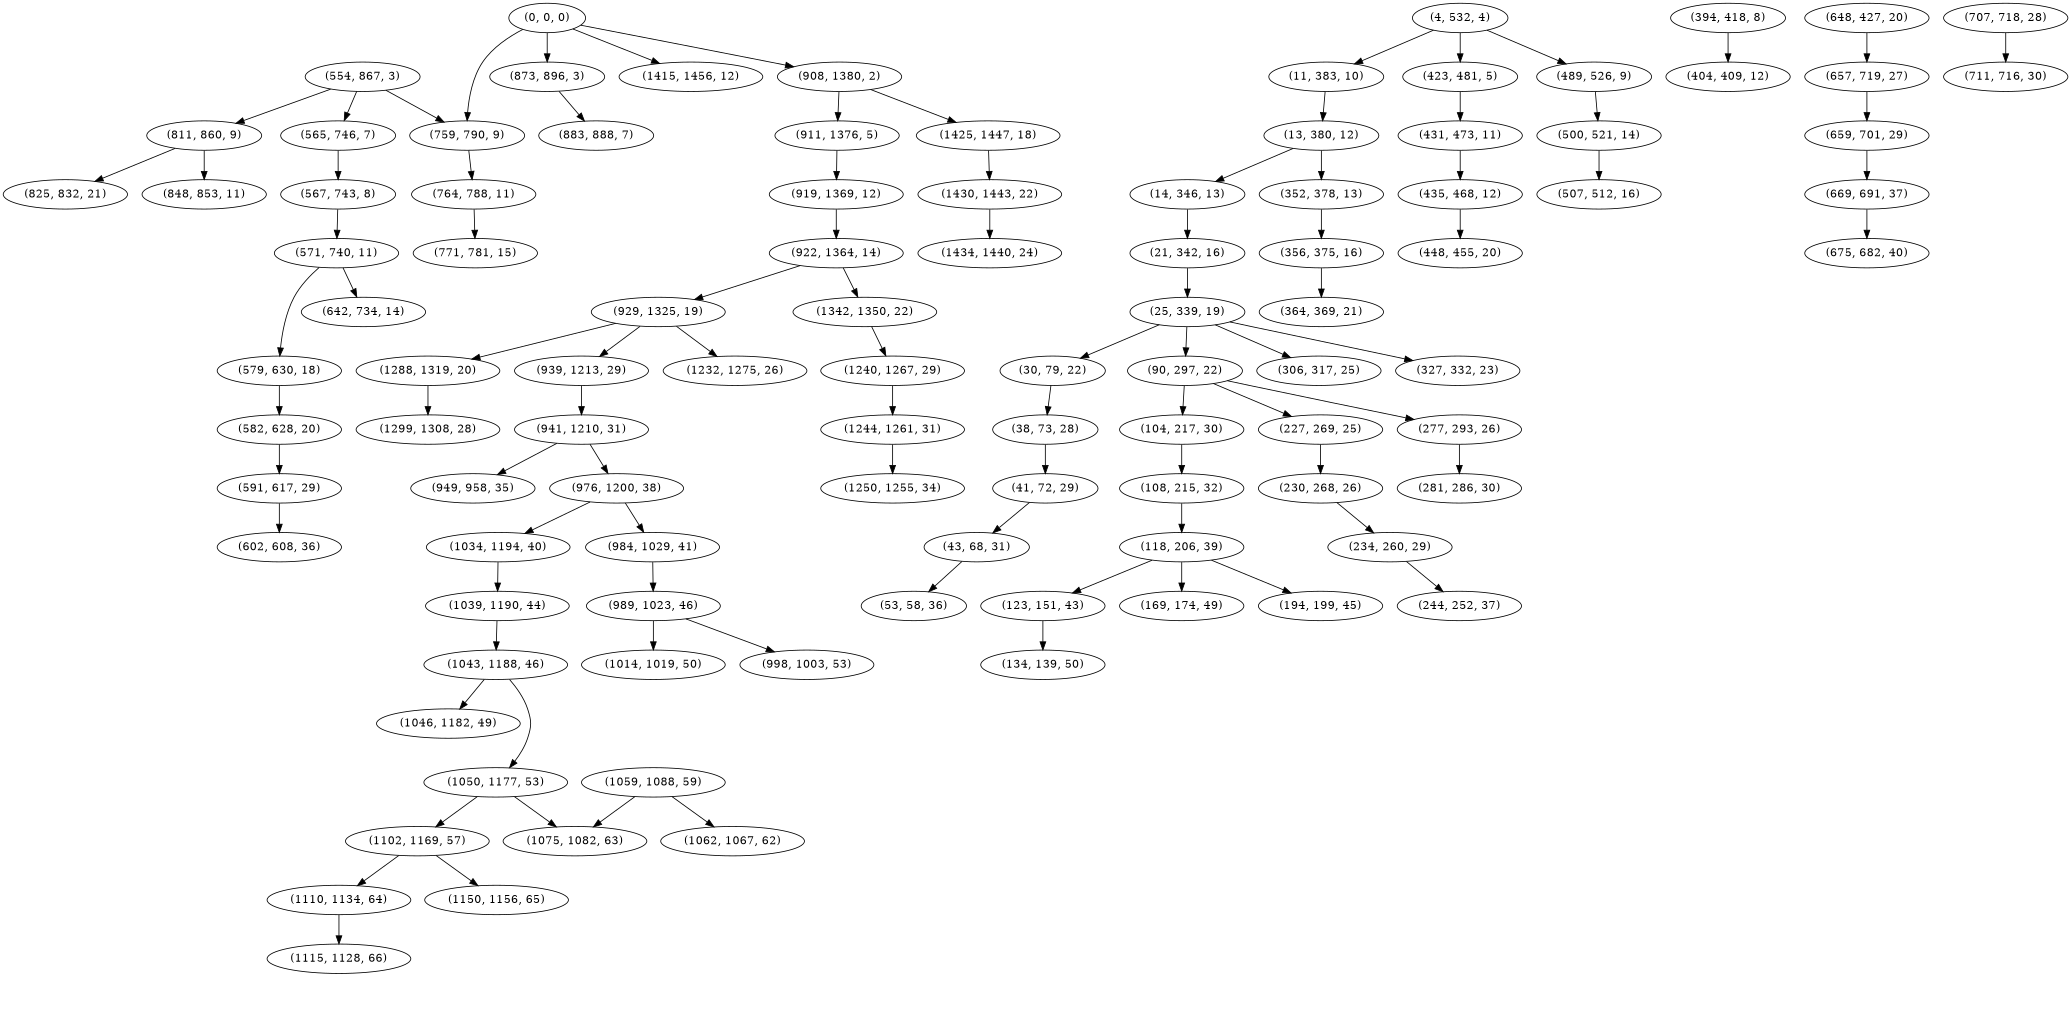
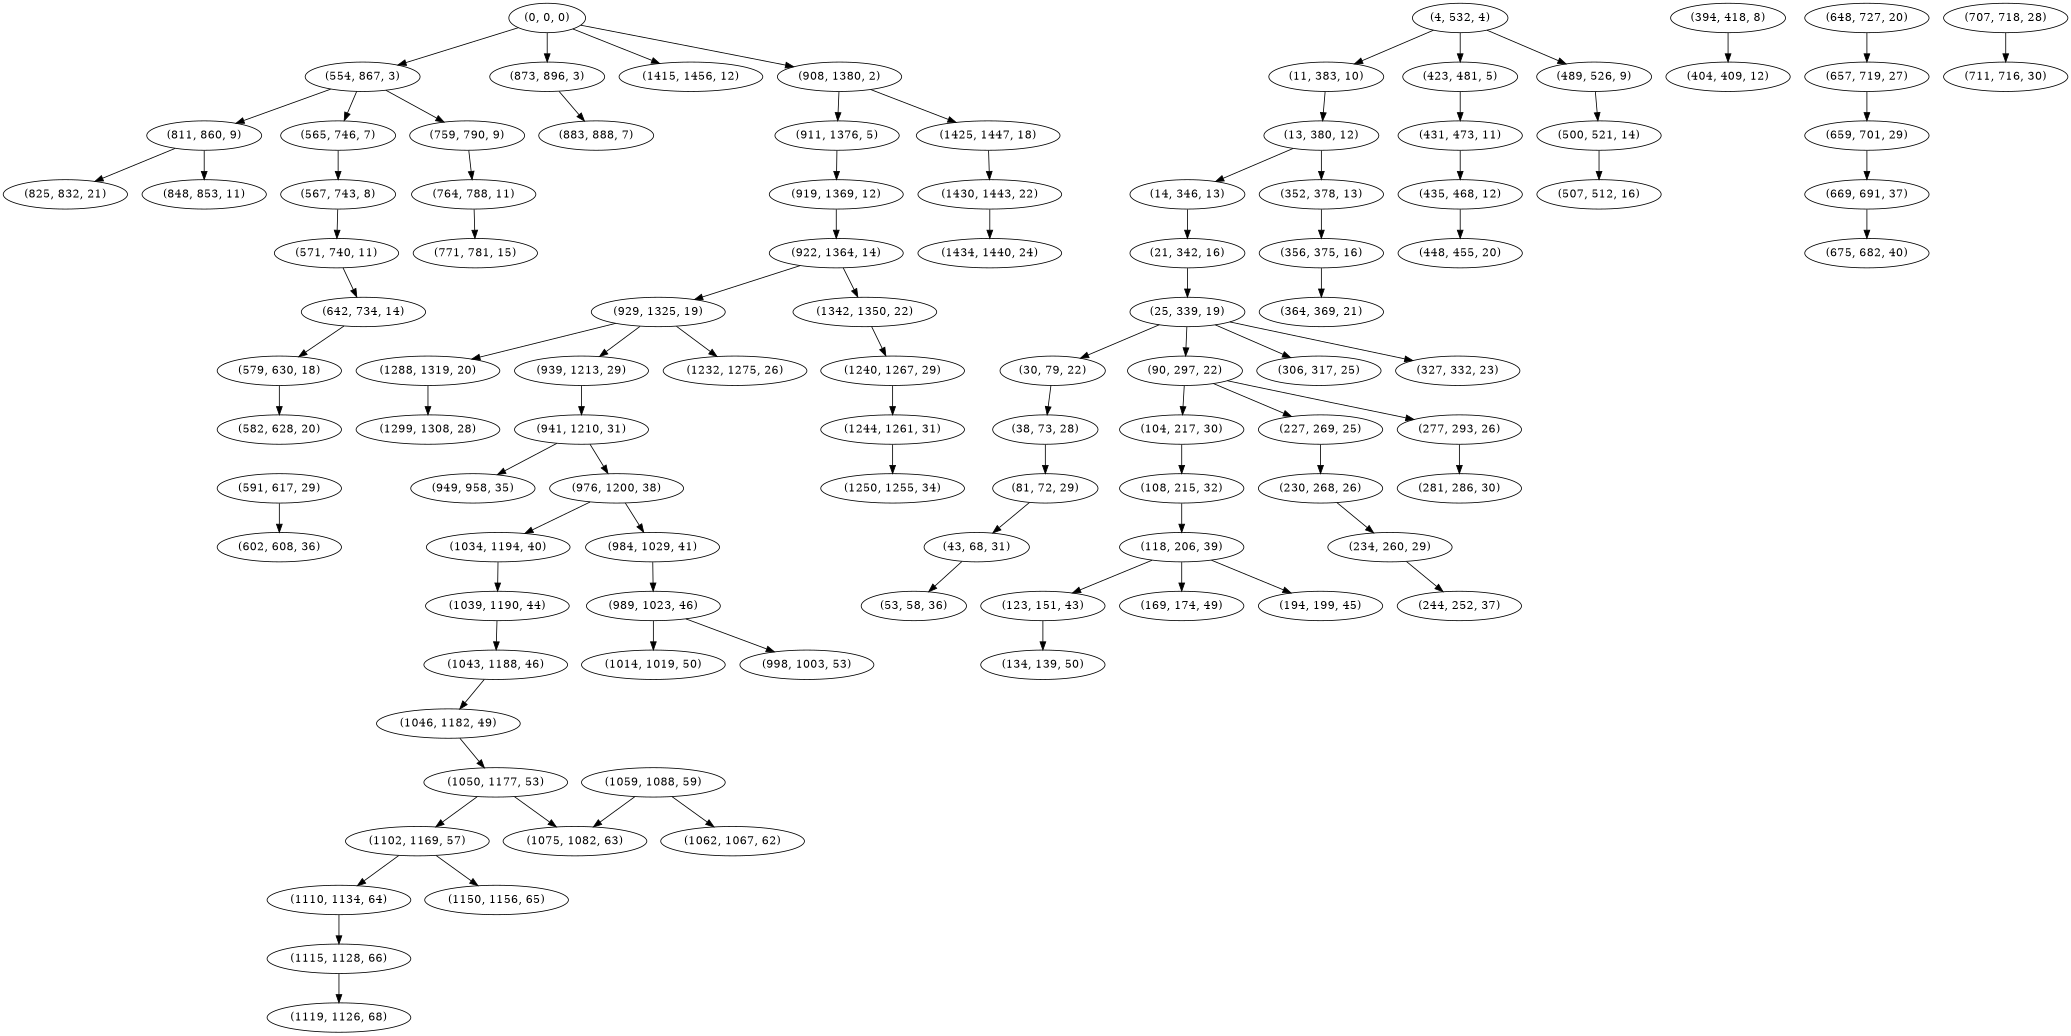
(1867, 18) -> (1867, 18)
(482, 62) -> (462, 45)
(291, 303) -> (325, 339)
(279, 455) -> none
(1045, 488) -> (1045, 488)
(530, 719) -> (469, 750)
none -> (339, 1018)
